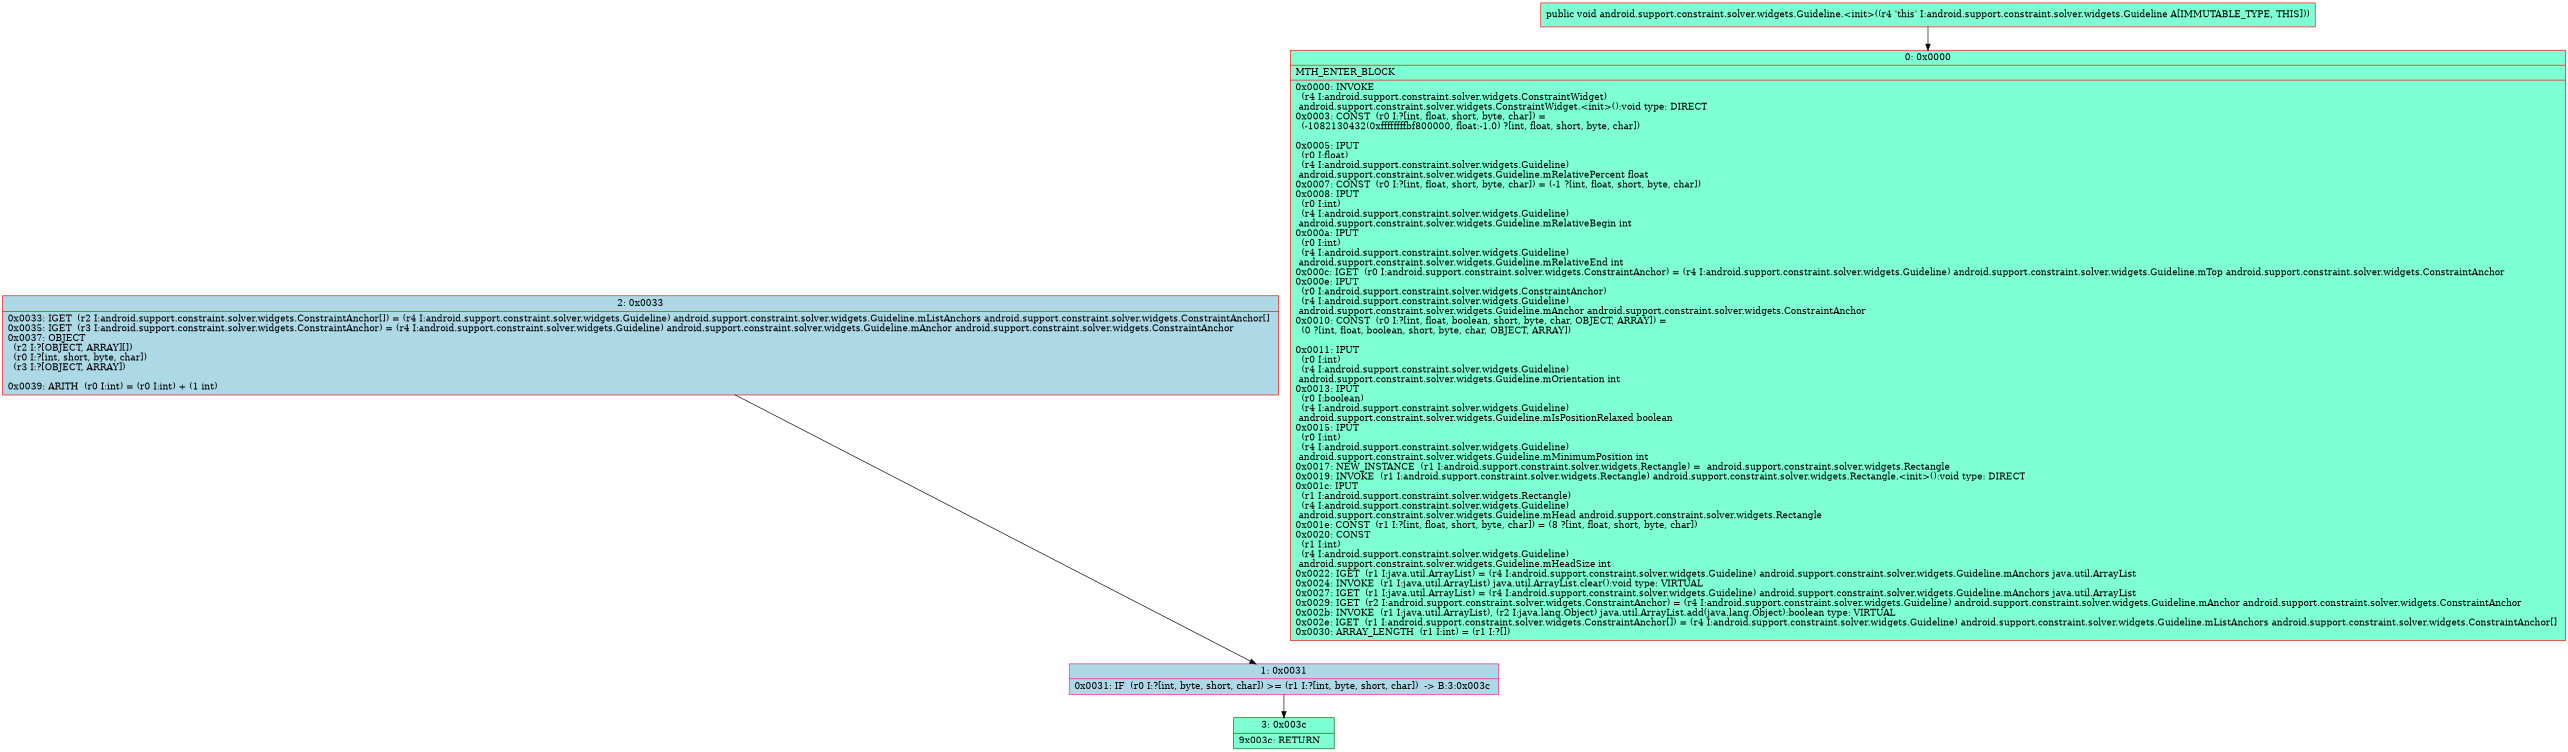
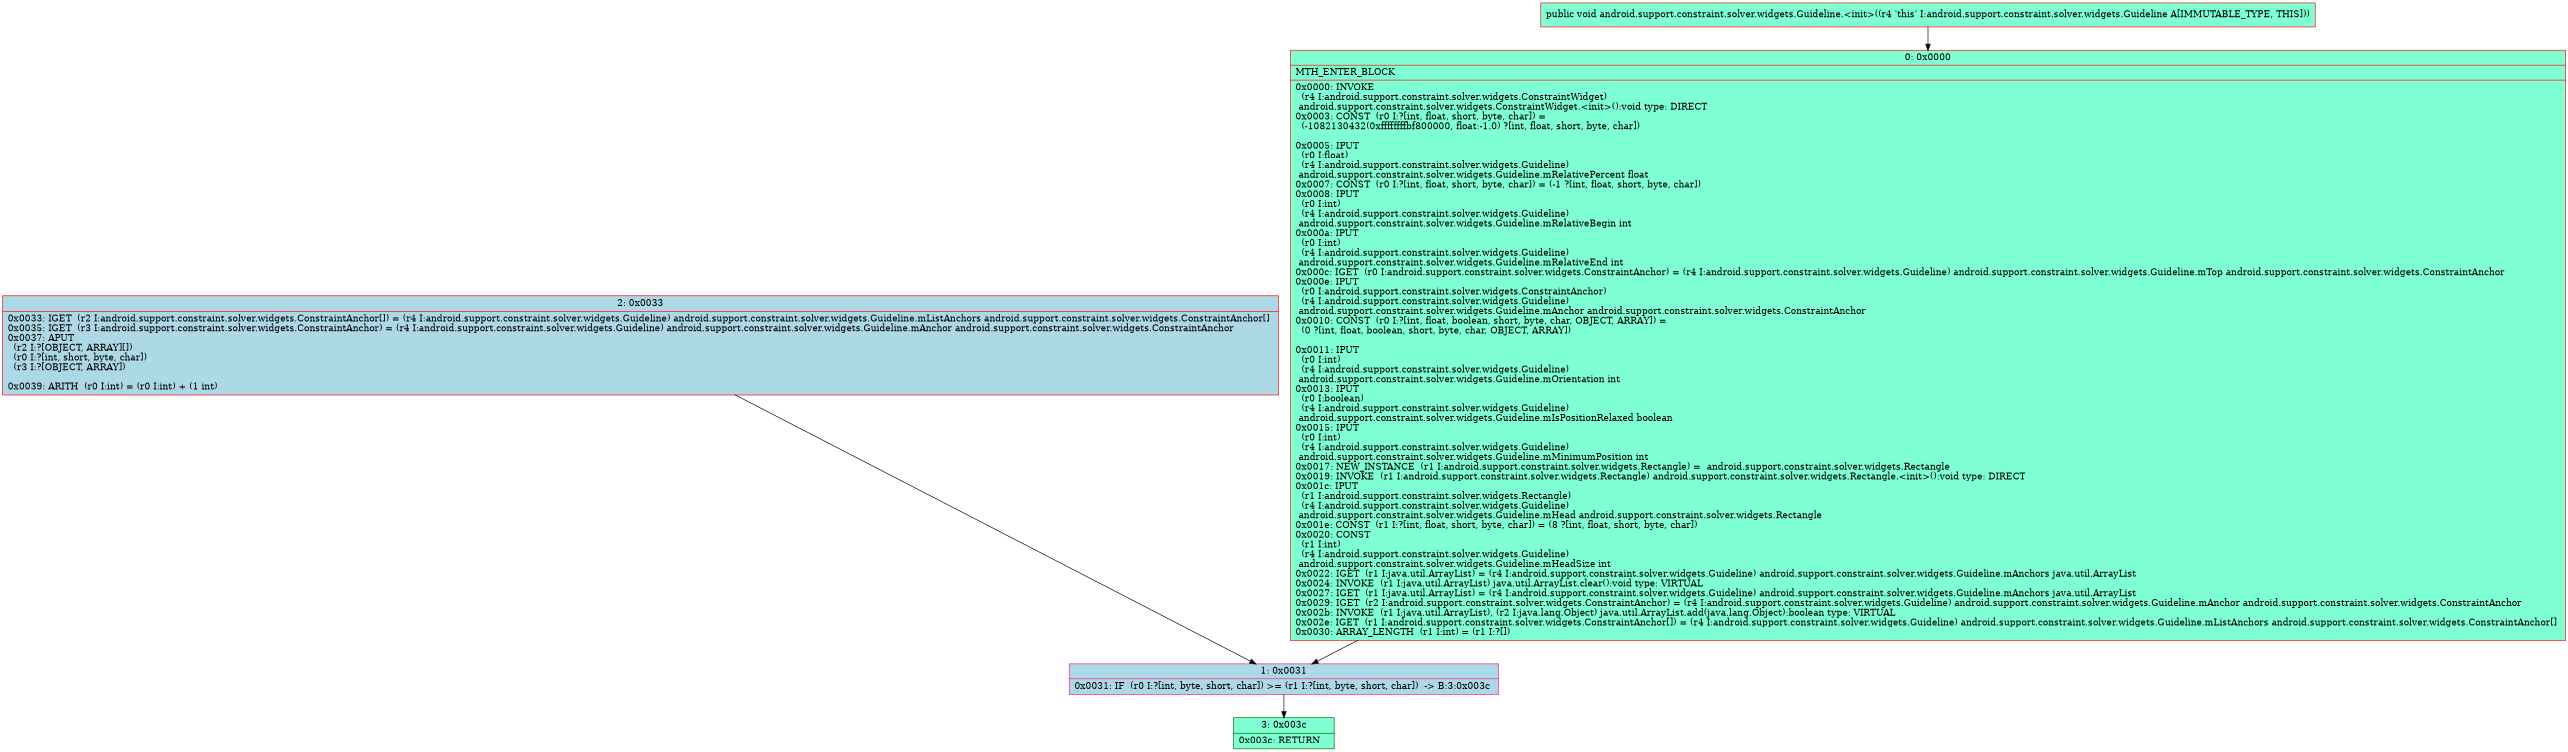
(50, 338) -> (44, 338)
none -> (1338, 651)
(1284, 741) -> (1284, 741)
